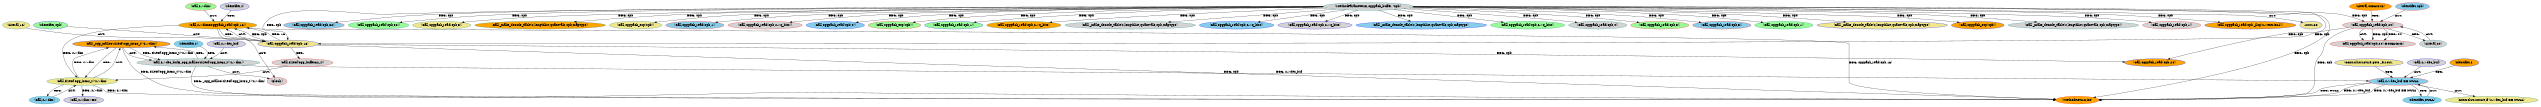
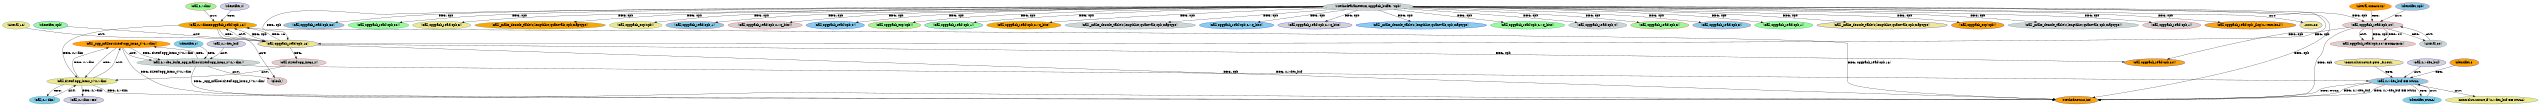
(121, 44) -> (121, 44)
(302, 63) -> (299, 63)
(2077, 100) -> (2077, 100)
